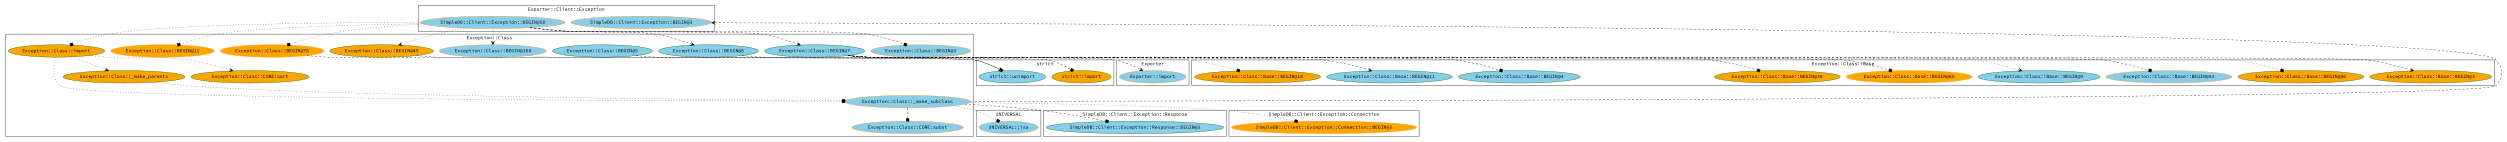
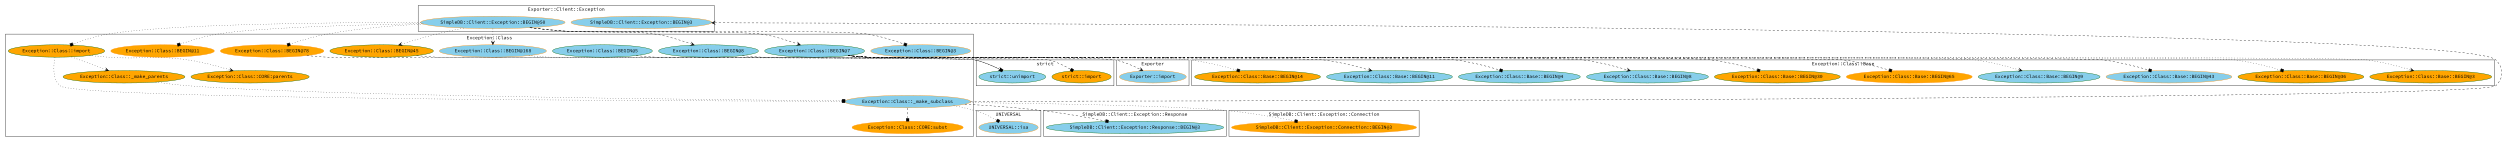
(1630, 57) -> (1630, 57)
(250, 77) -> (250, 77)
none -> (1647, 77)
(908, 127) -> (908, 127)
